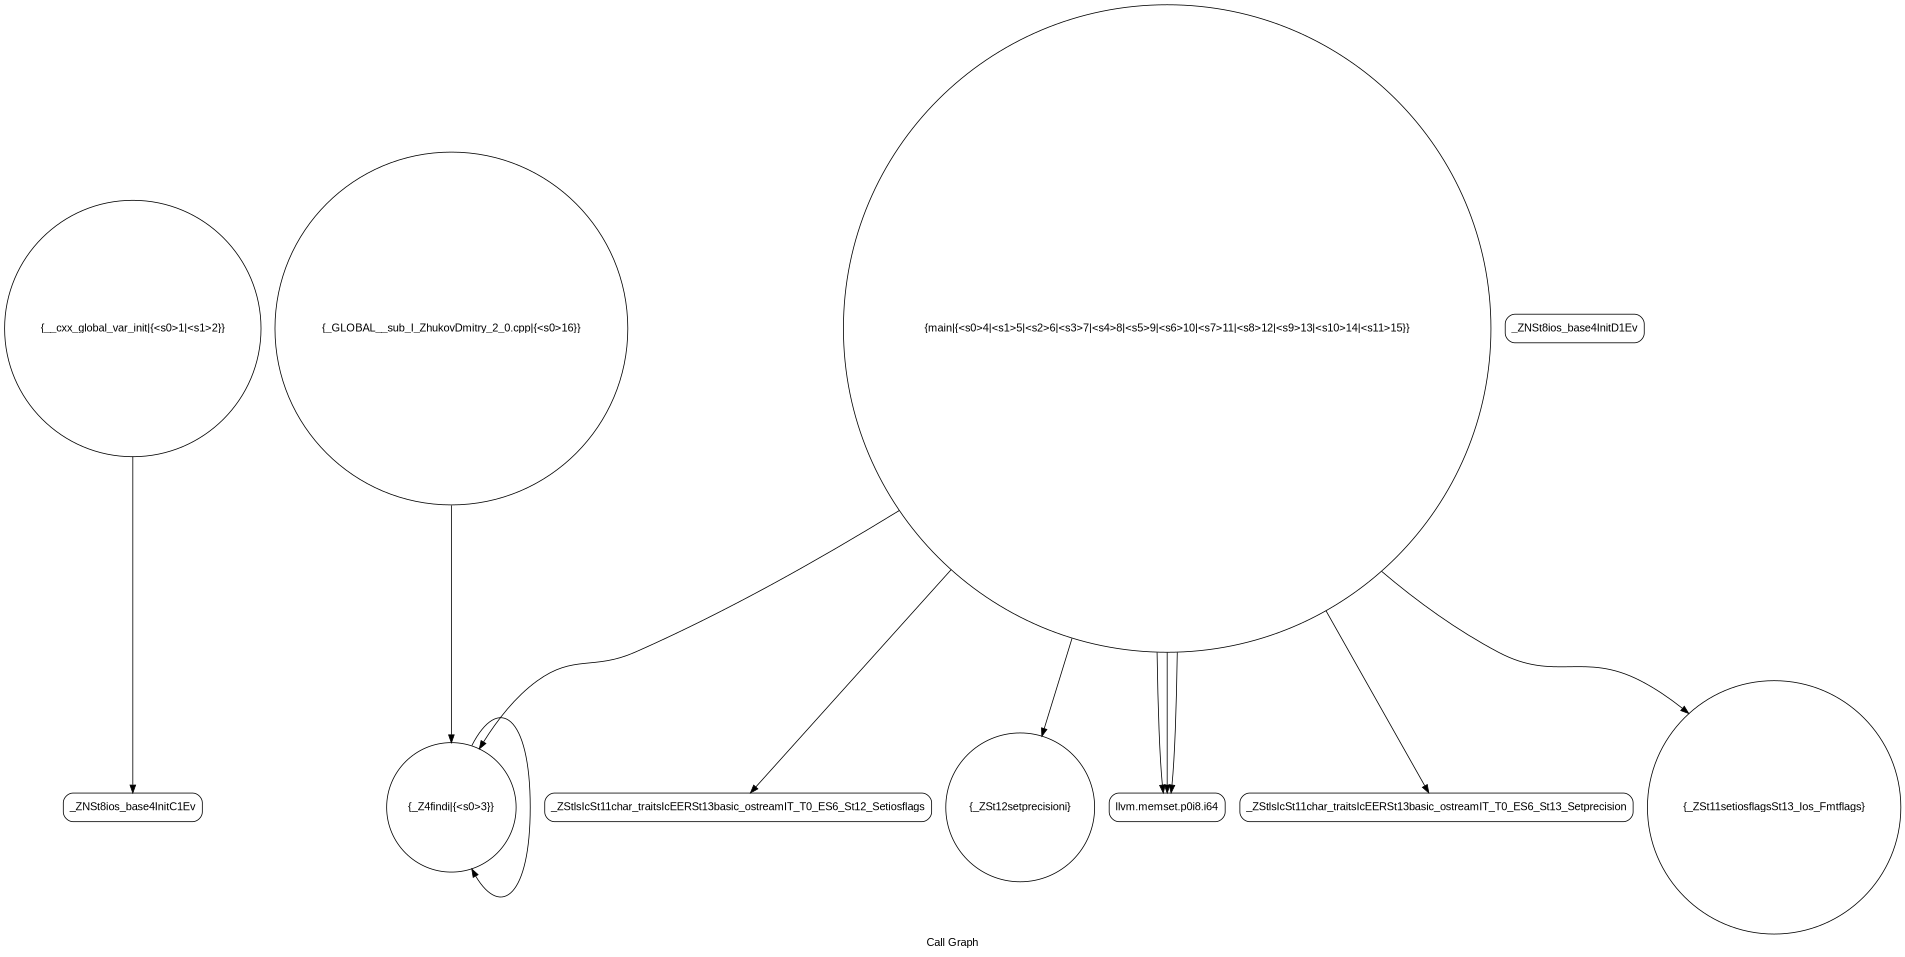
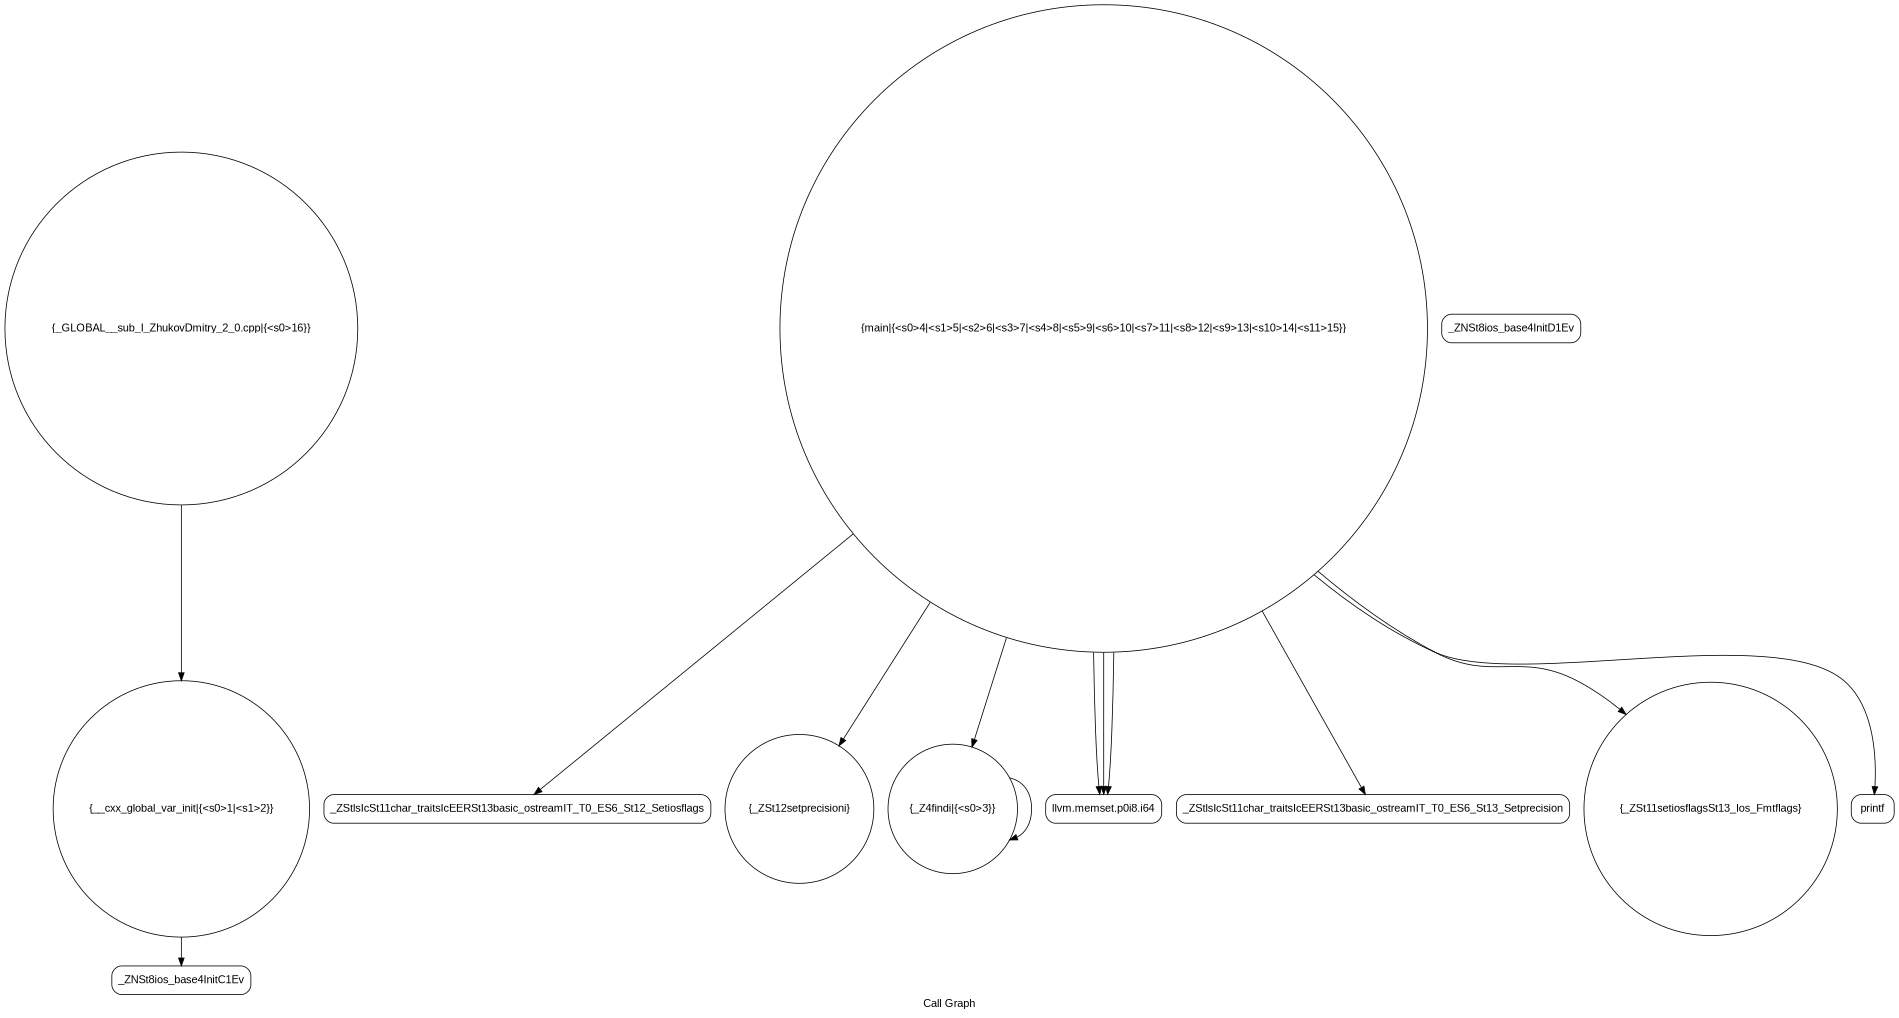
(451, 620) -> (181, 589)
none -> (1873, 809)
